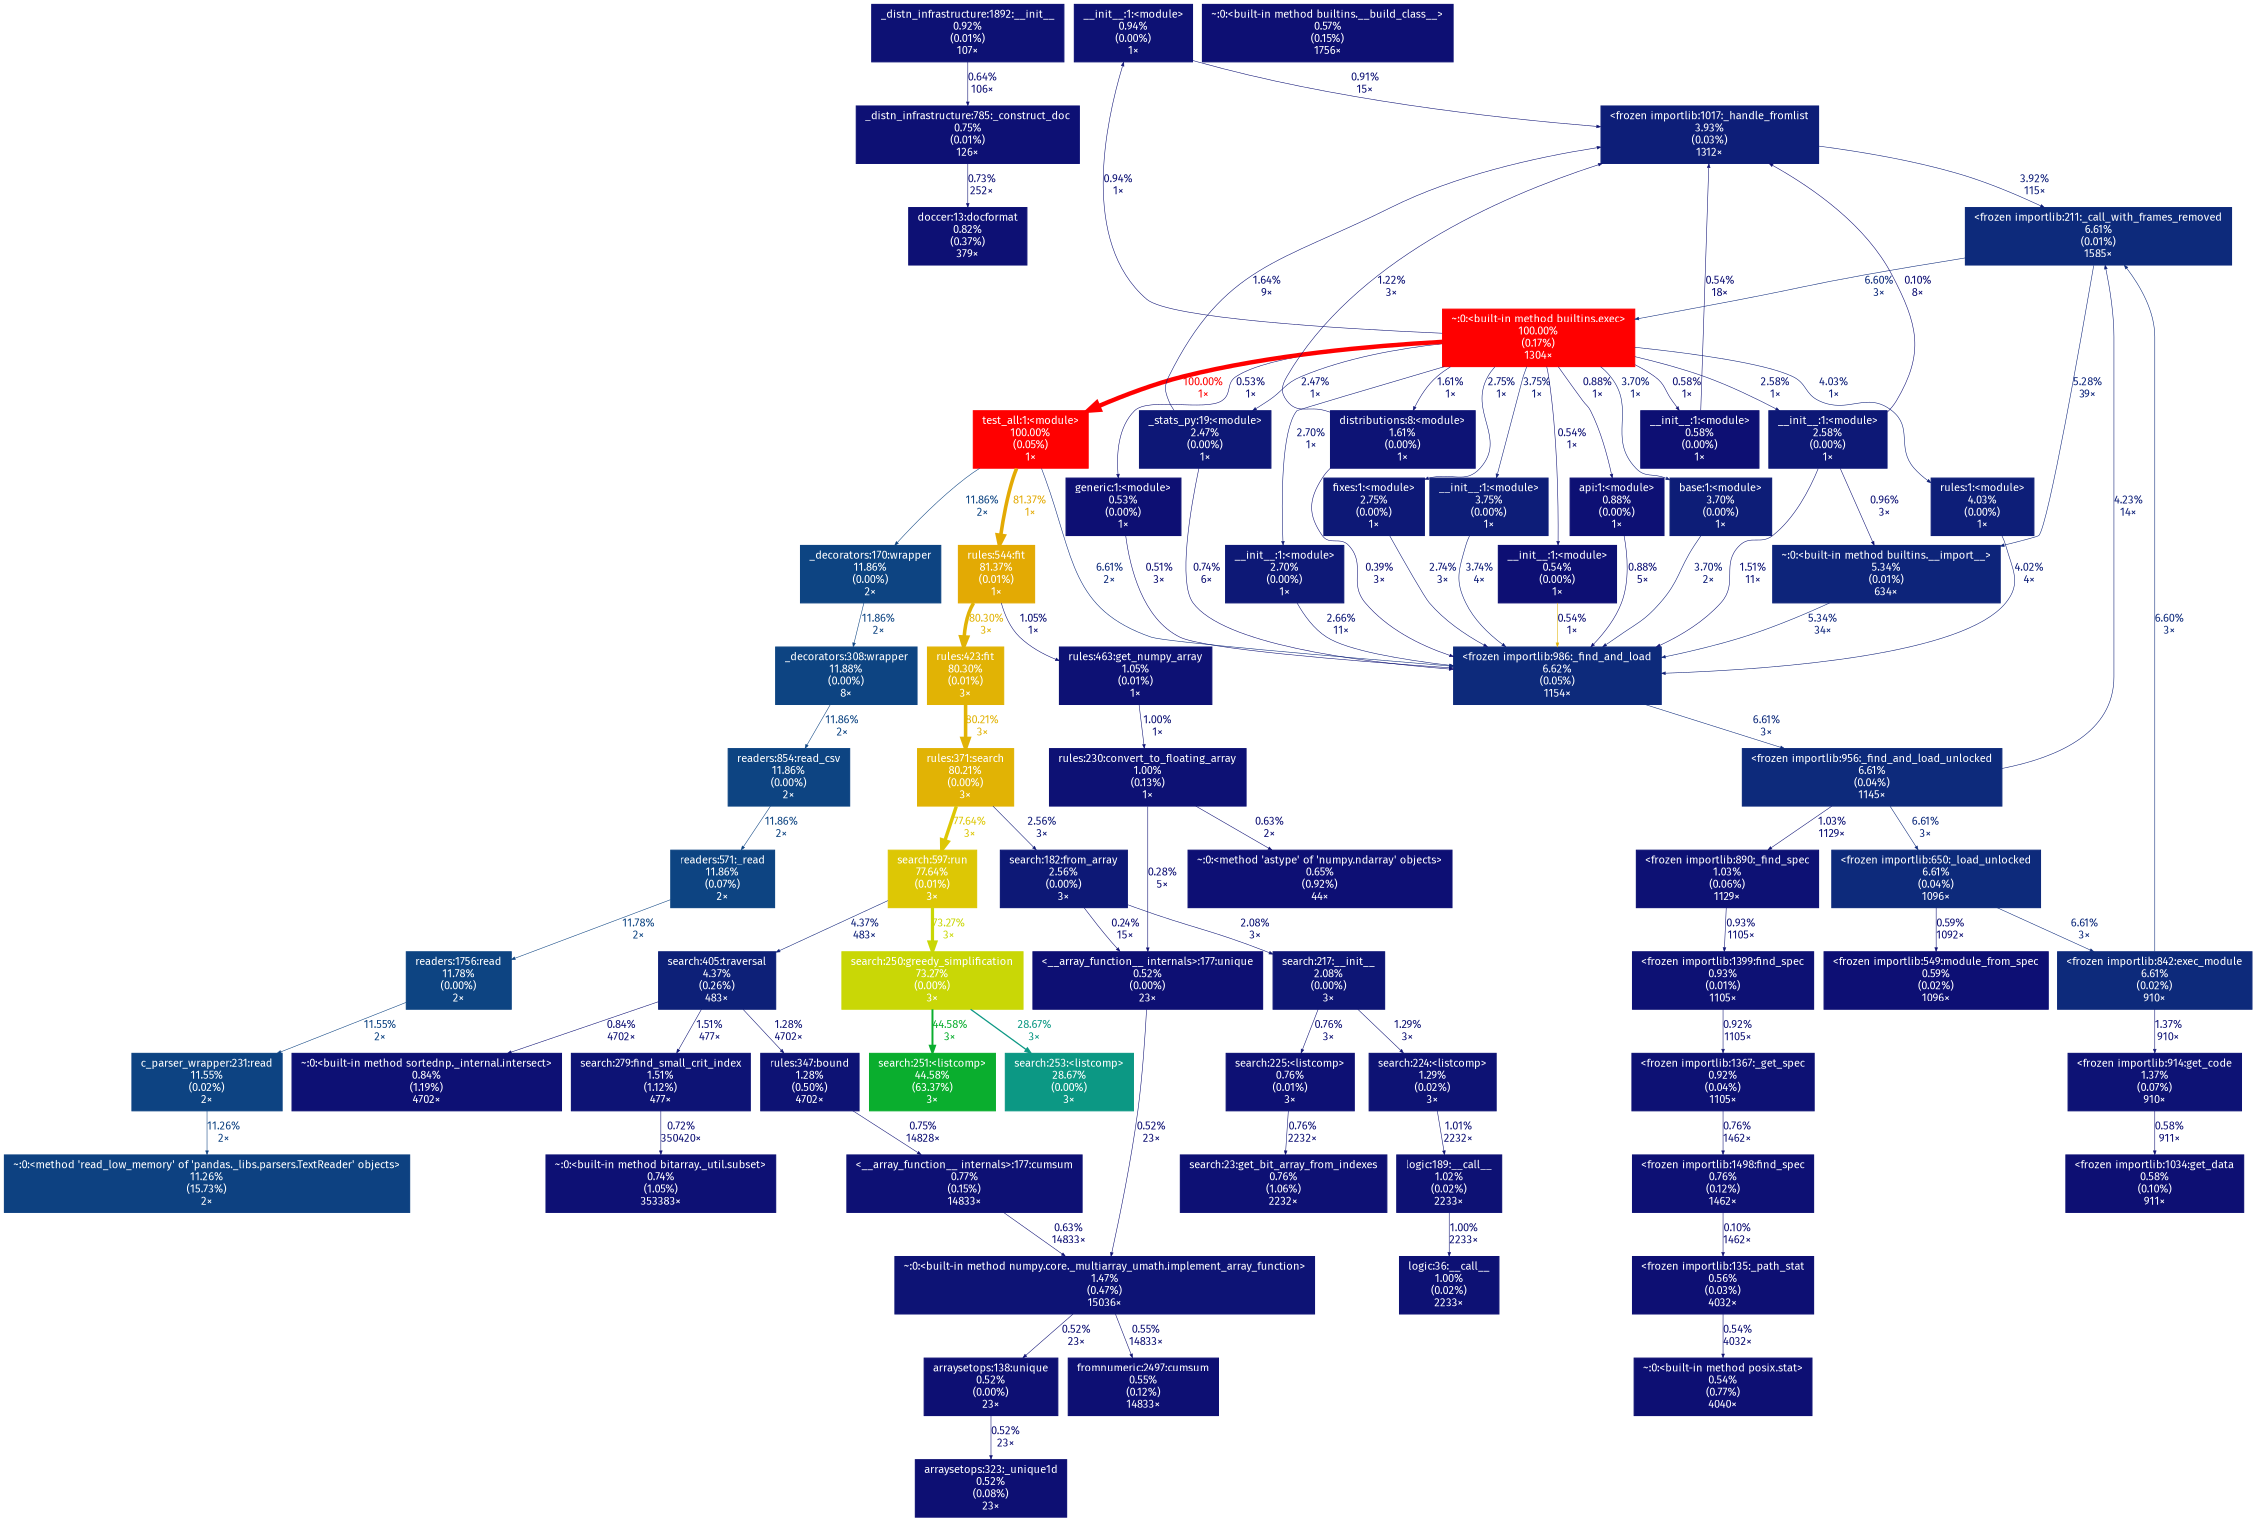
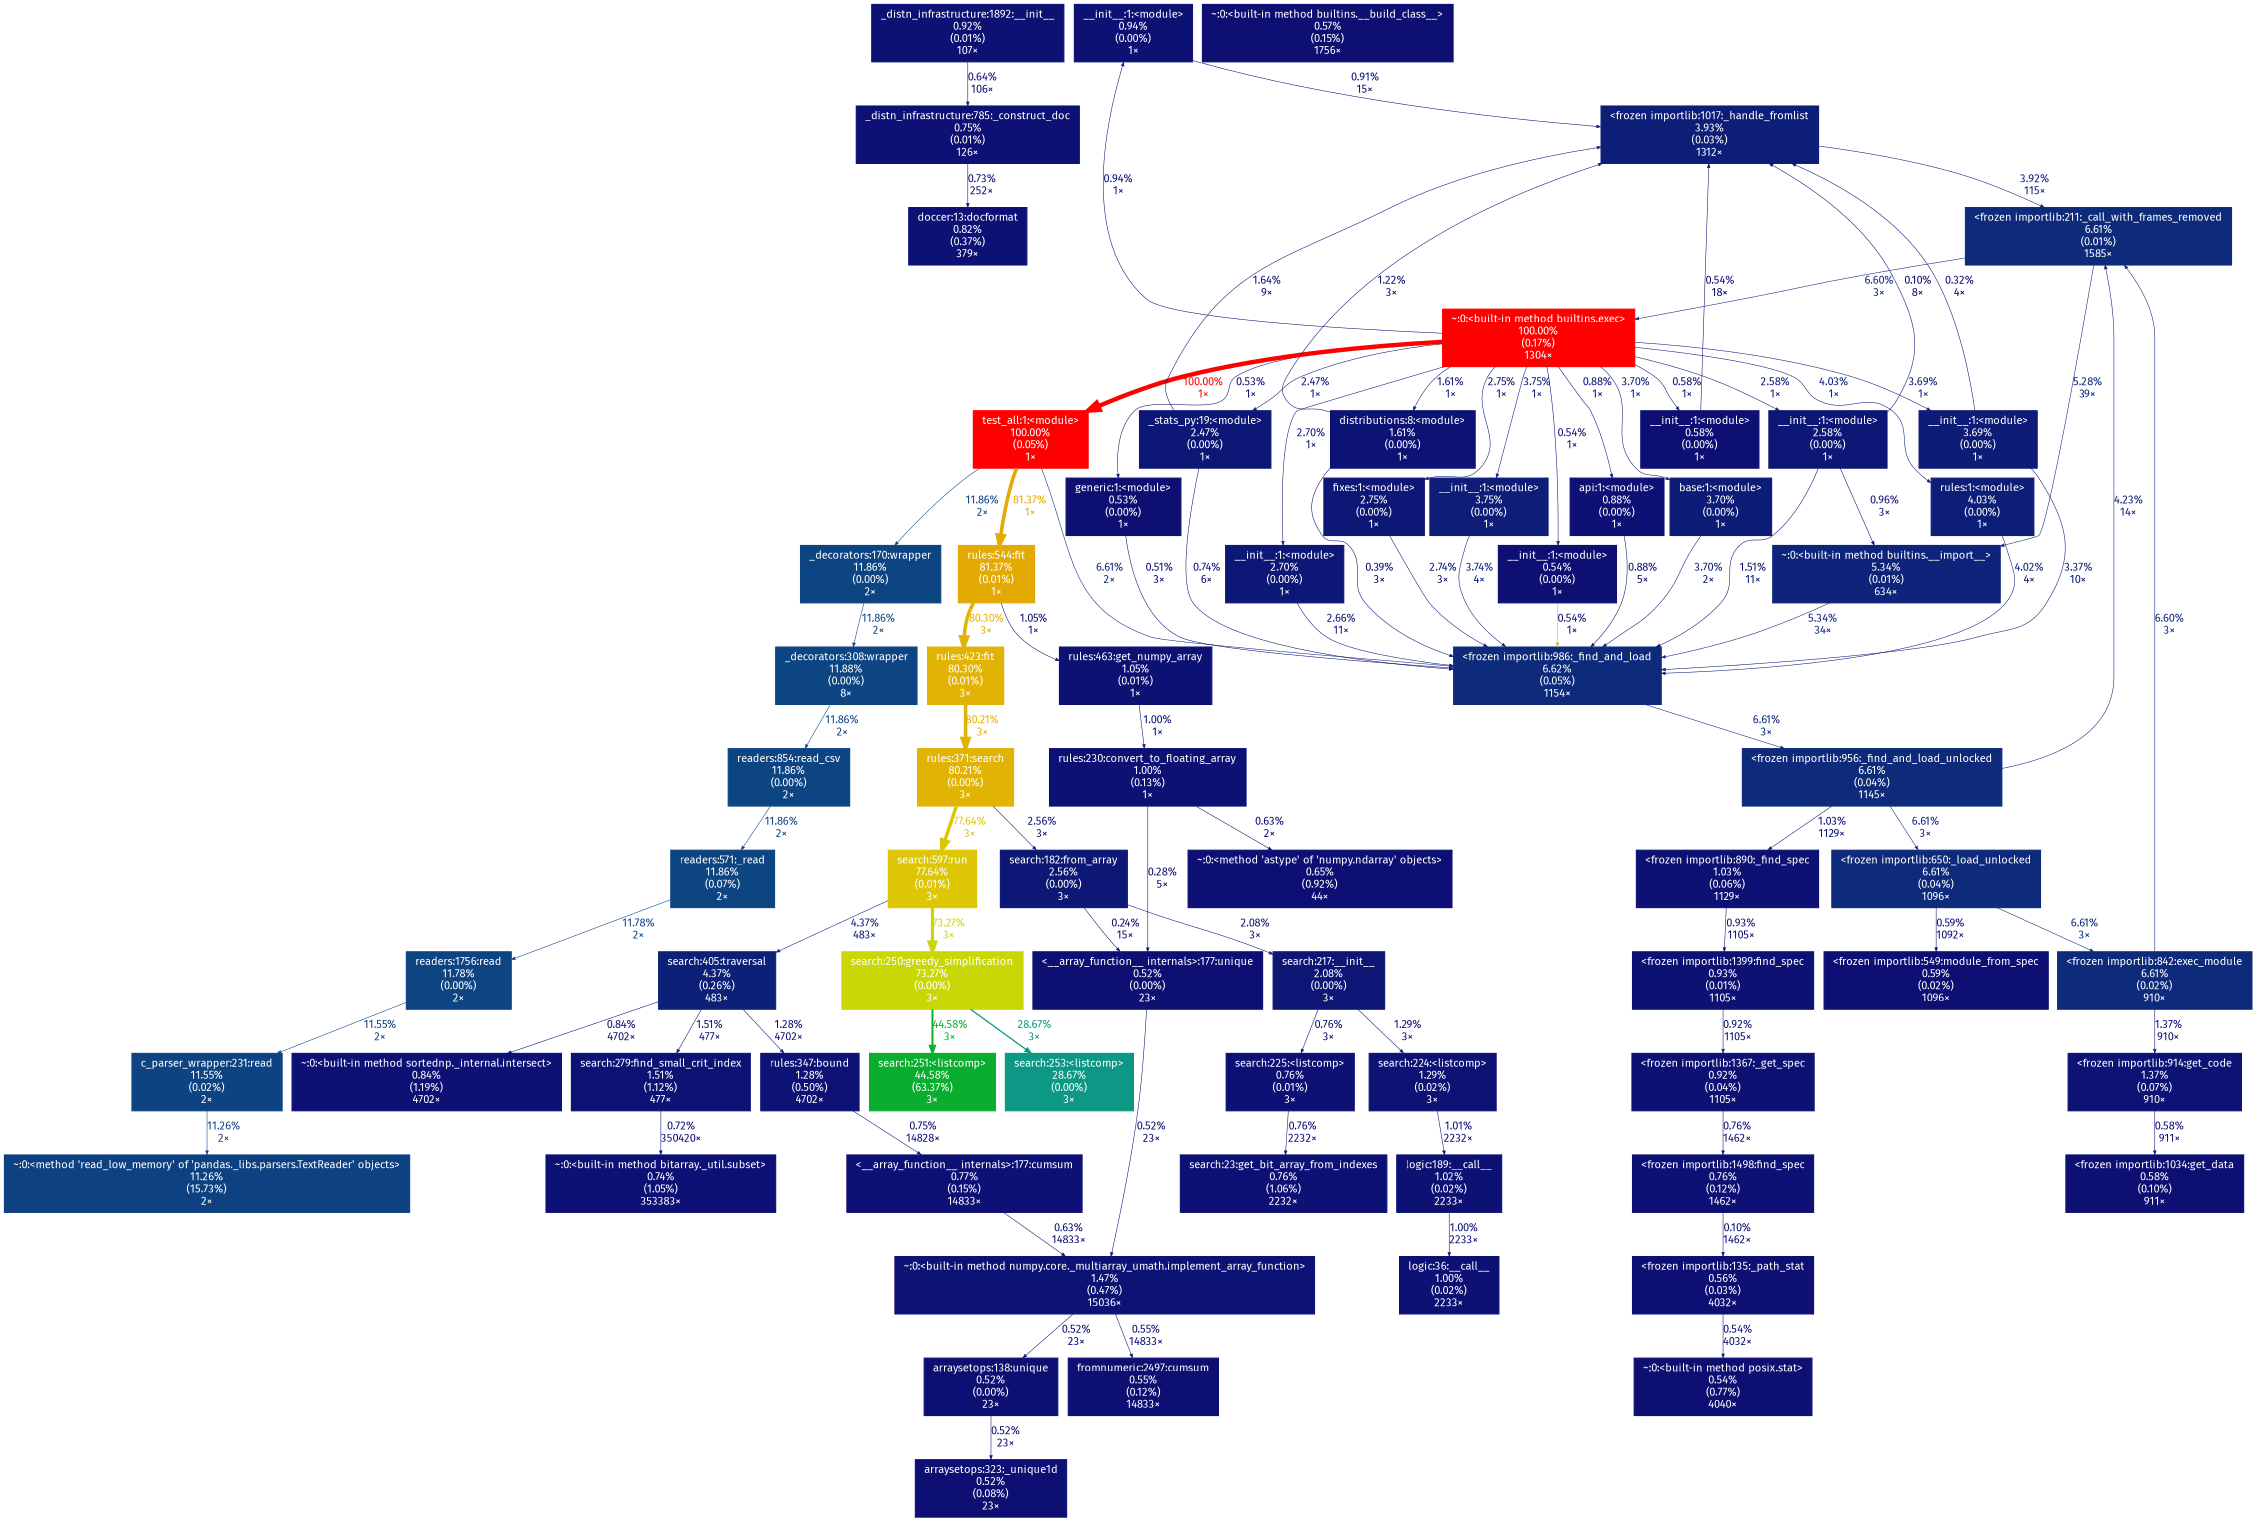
none -> (1978, 439)
